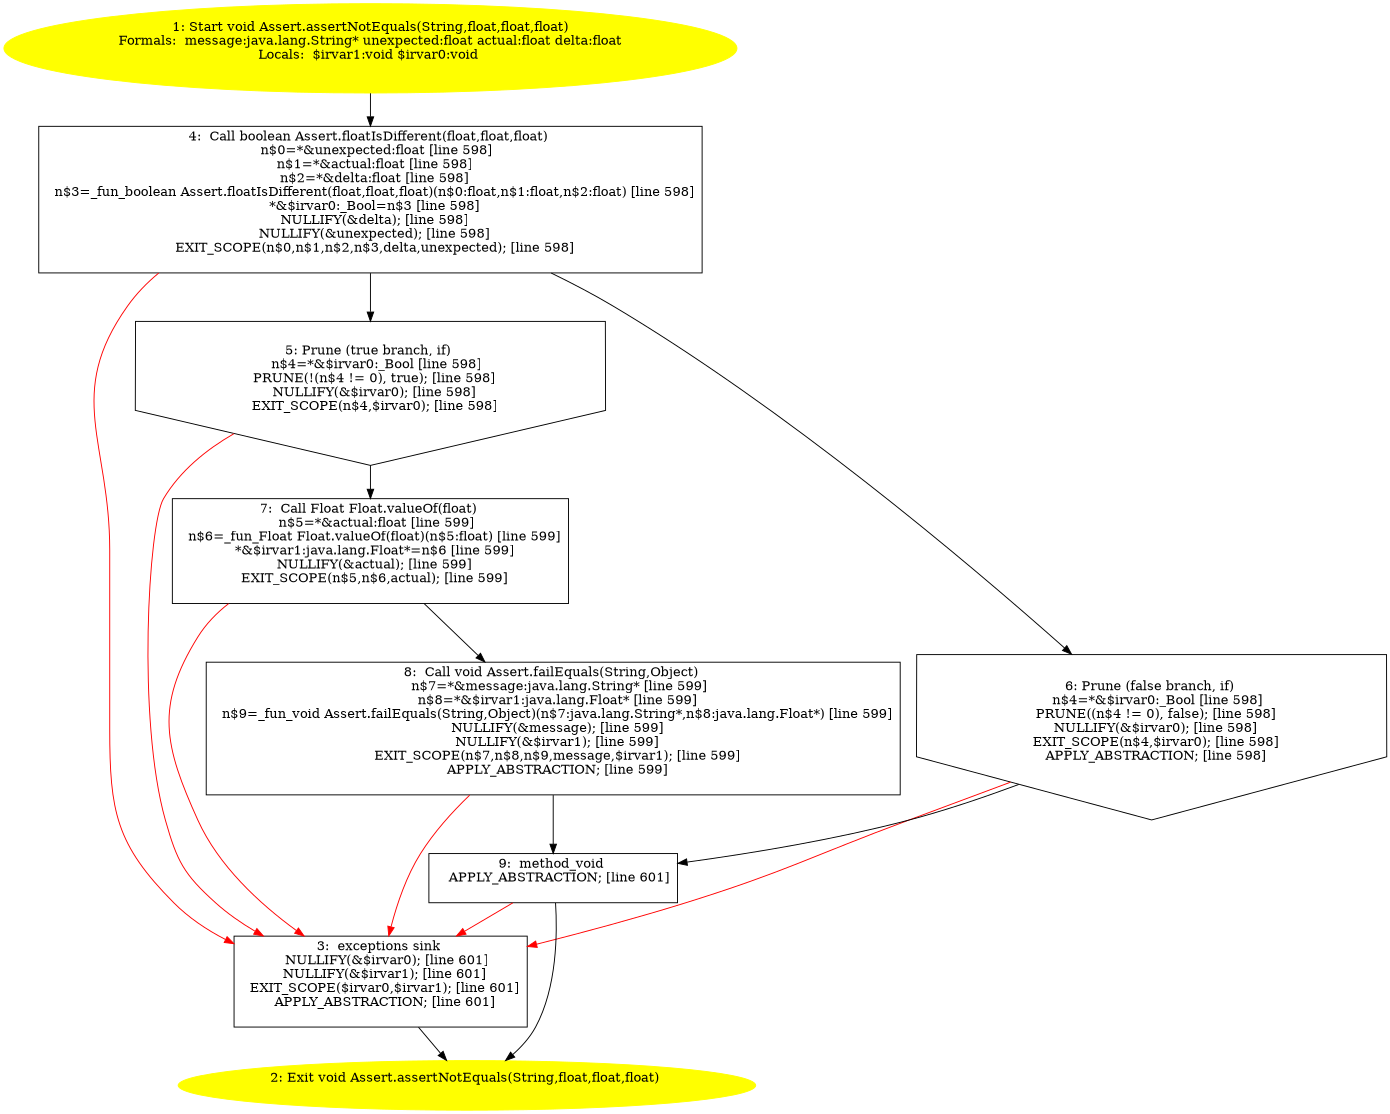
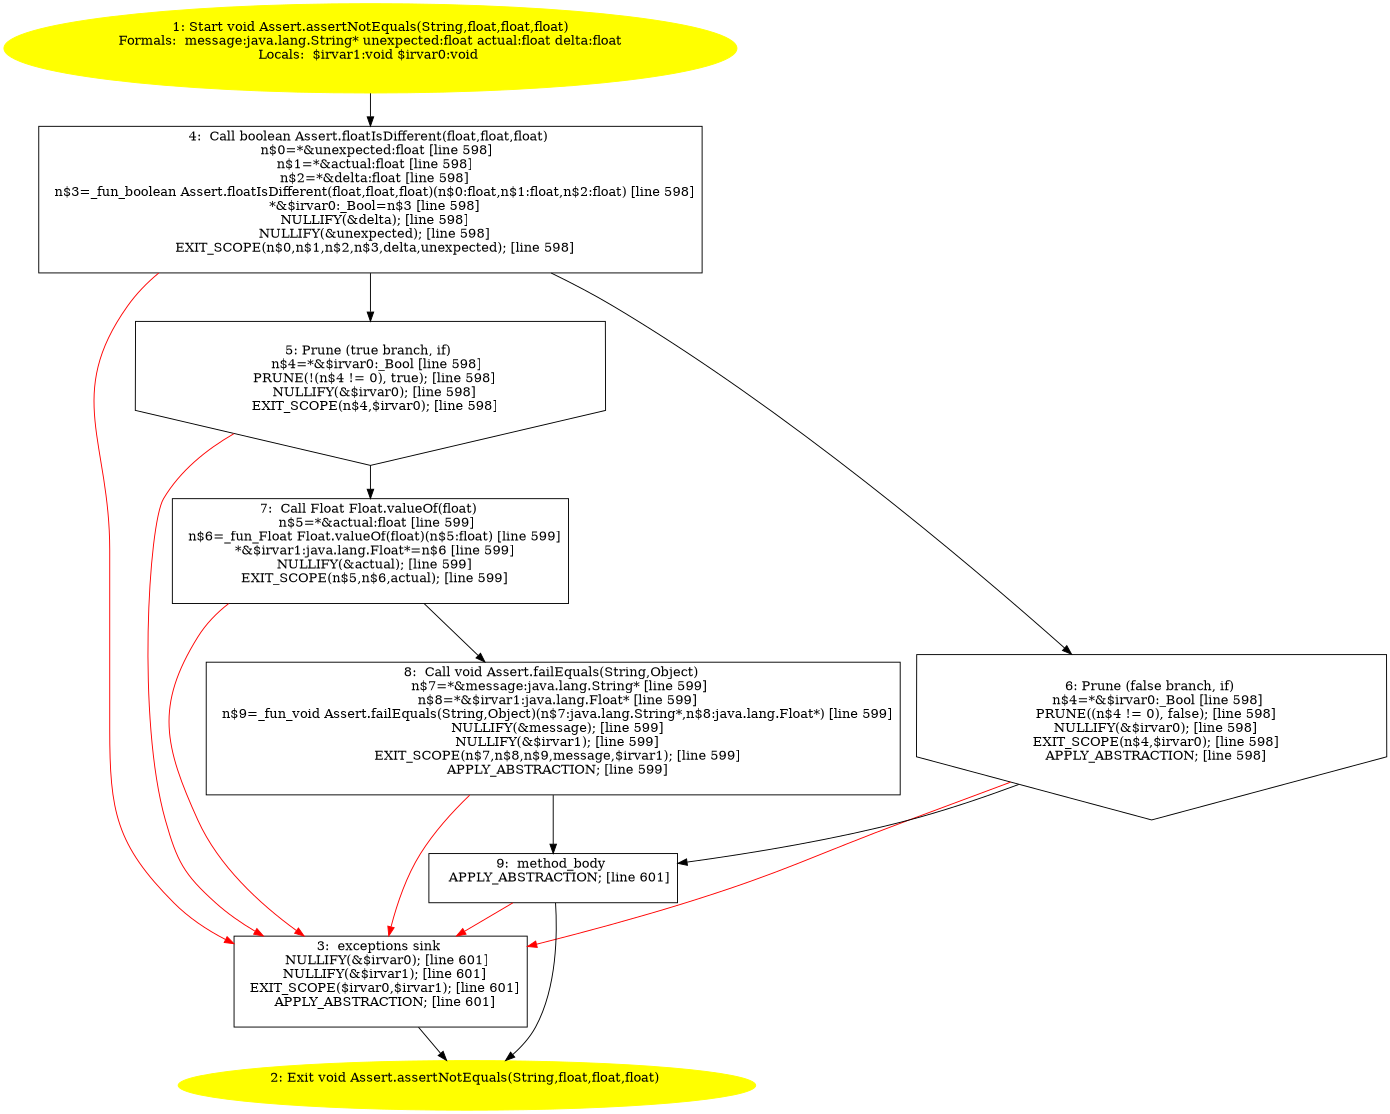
(553, 878) -> (553, 878)
